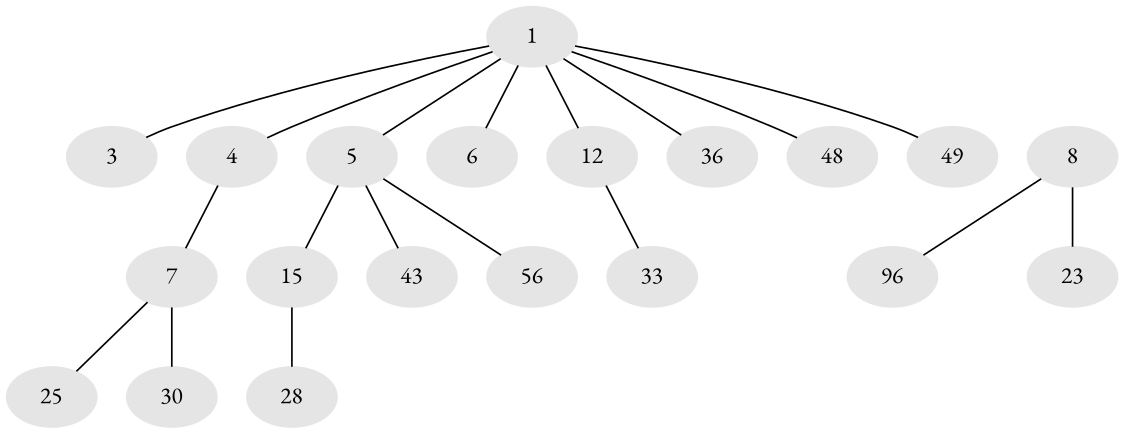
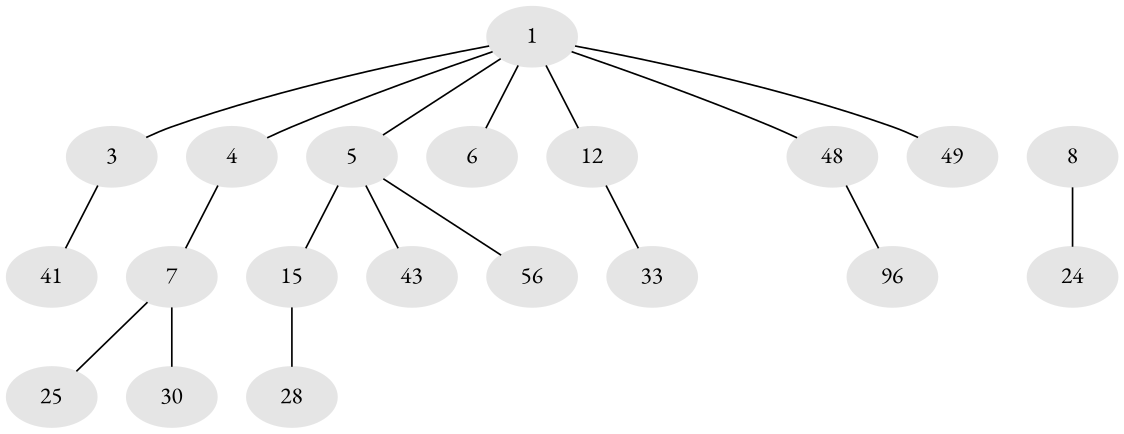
(712, 157) -> none
(982, 217) -> (862, 217)
none -> (52, 277)
(1073, 277) -> (1073, 277)
